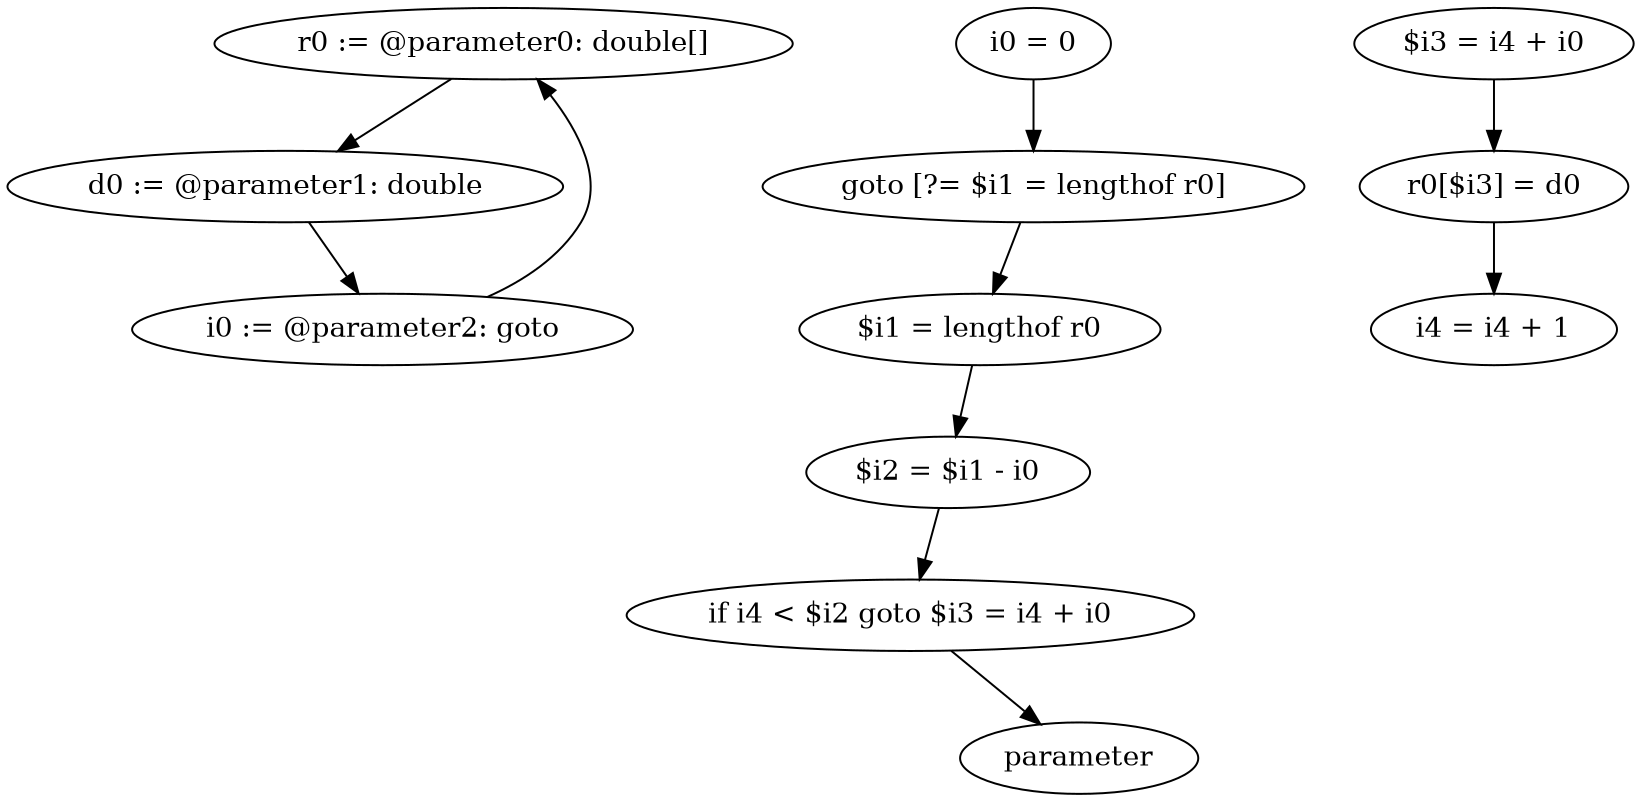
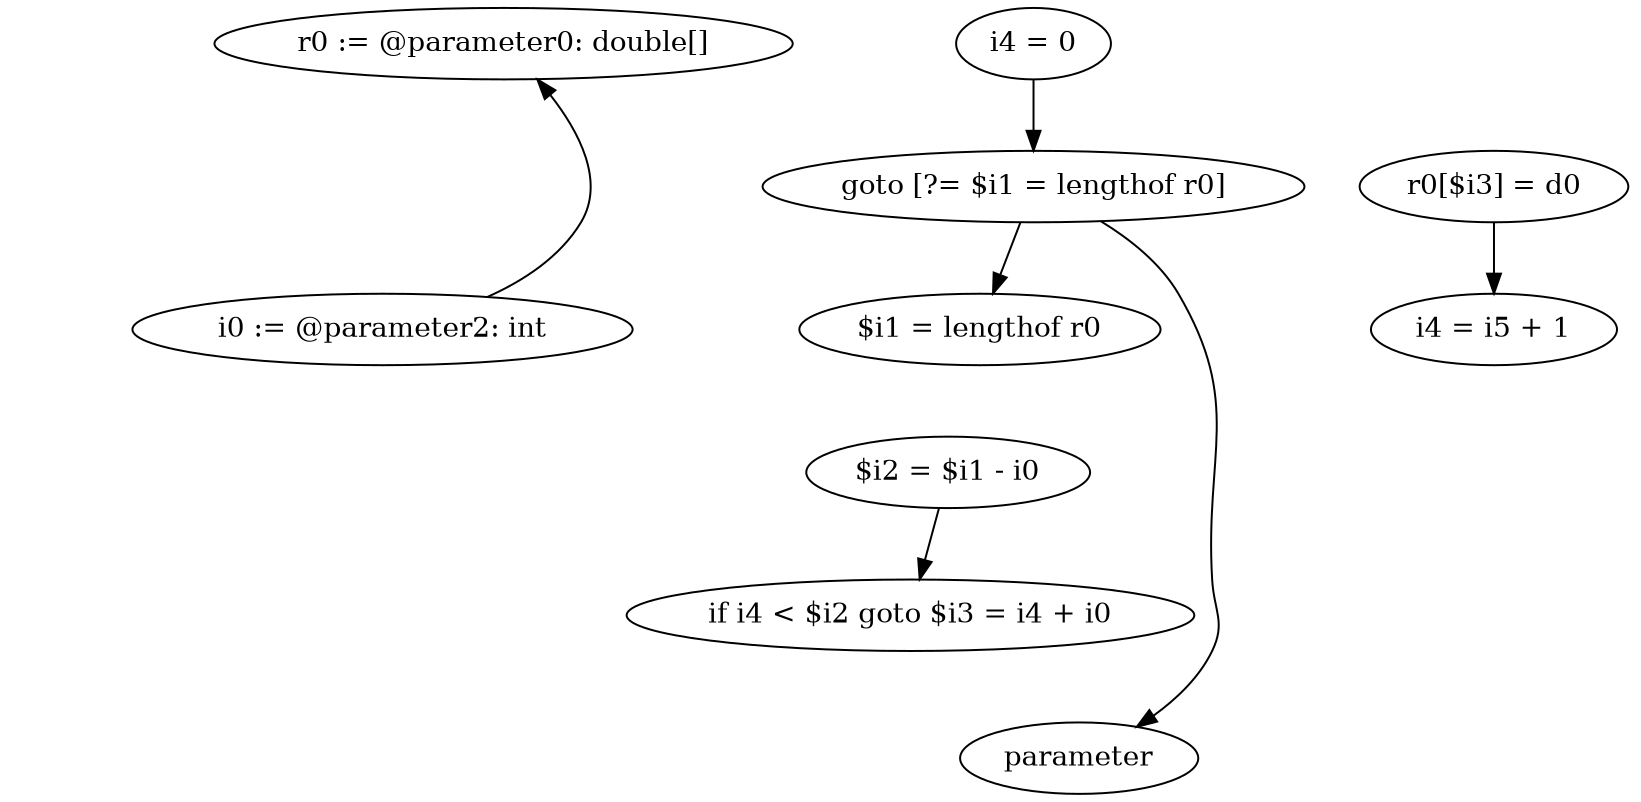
(1034, 44) -> (1034, 44)
(1494, 44) -> none
(285, 187) -> none
(383, 329) -> (383, 329)
(1494, 329) -> (1494, 329)
(966, 391) -> none
(988, 681) -> (1215, 460)
